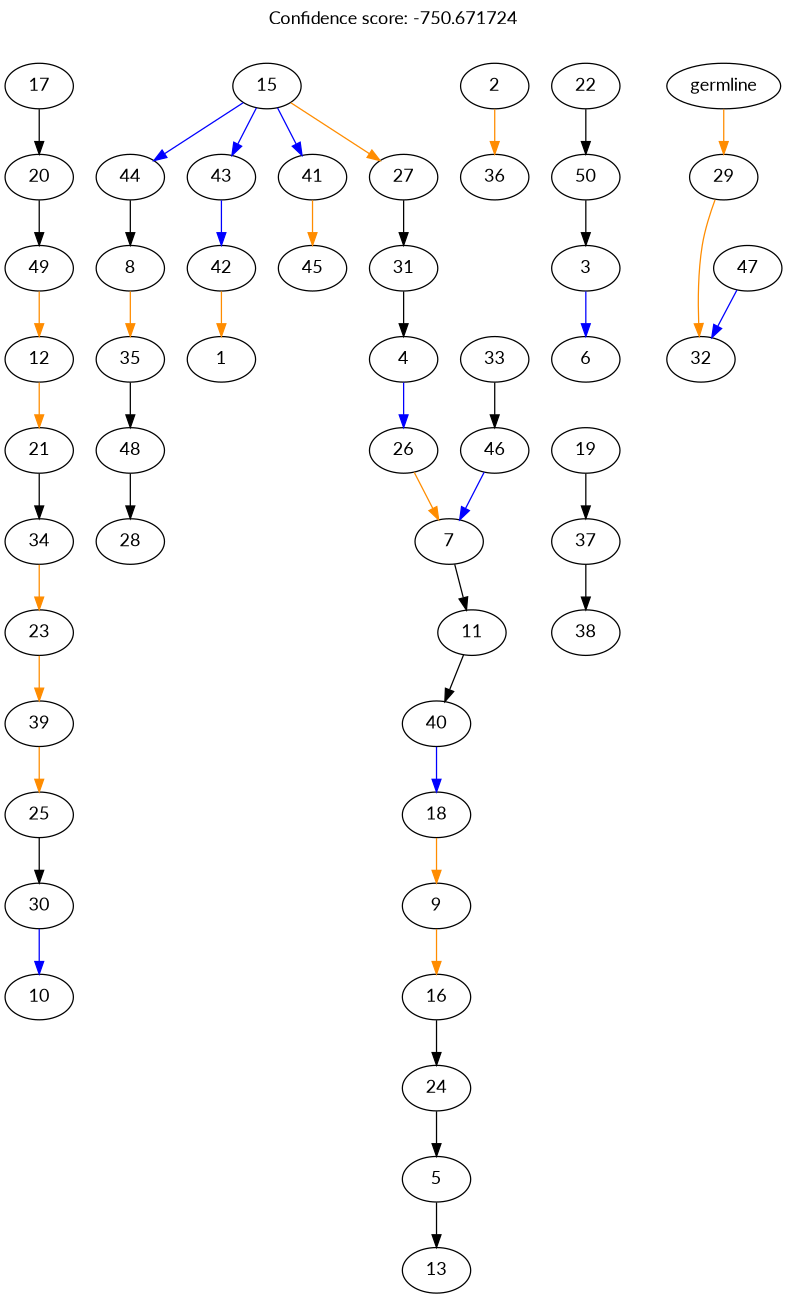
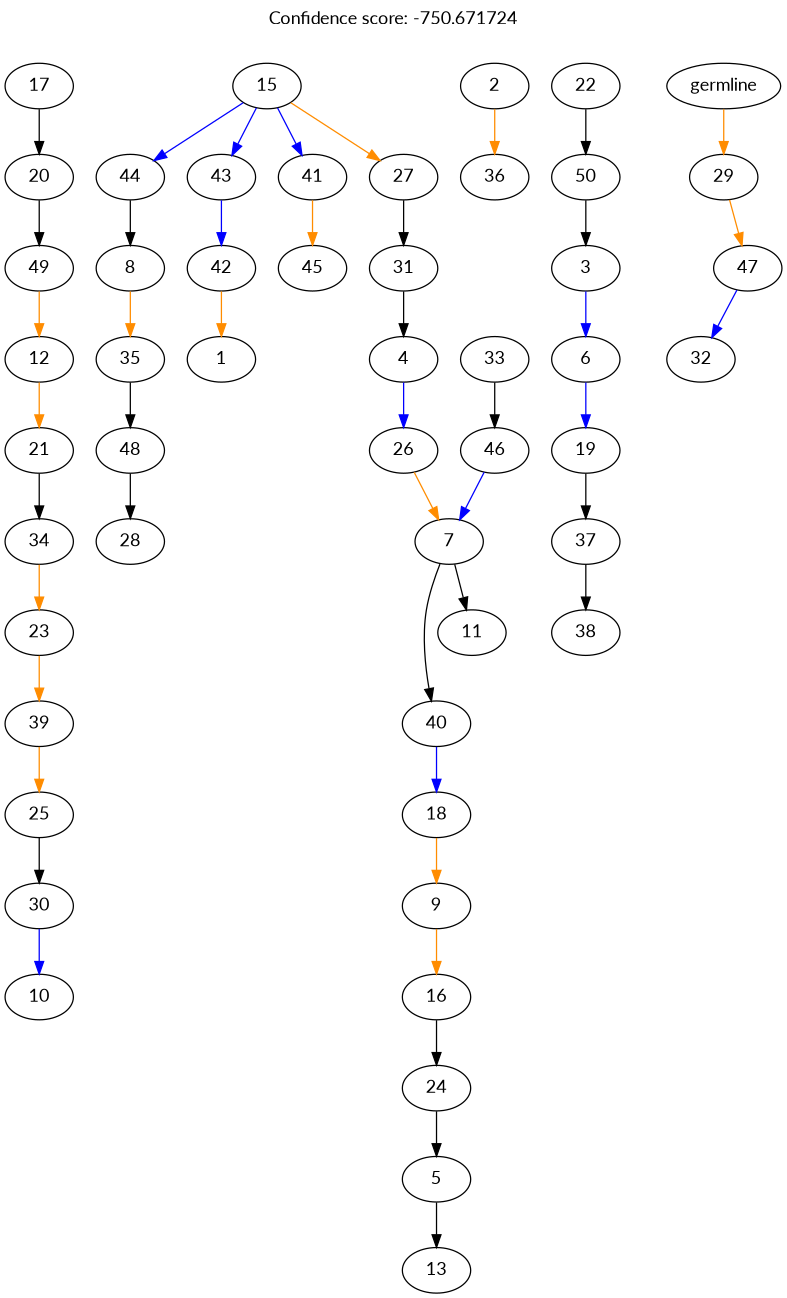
(700, 261) -> (734, 217)
none -> (586, 399)
(457, 672) -> (425, 625)
